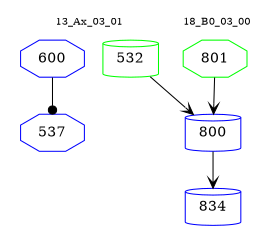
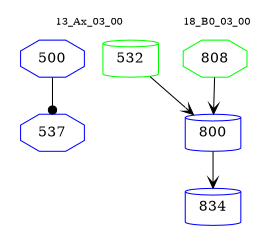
(90, 22) -> (90, 22)
(52, 59) -> (52, 59)
(215, 59) -> (215, 59)
